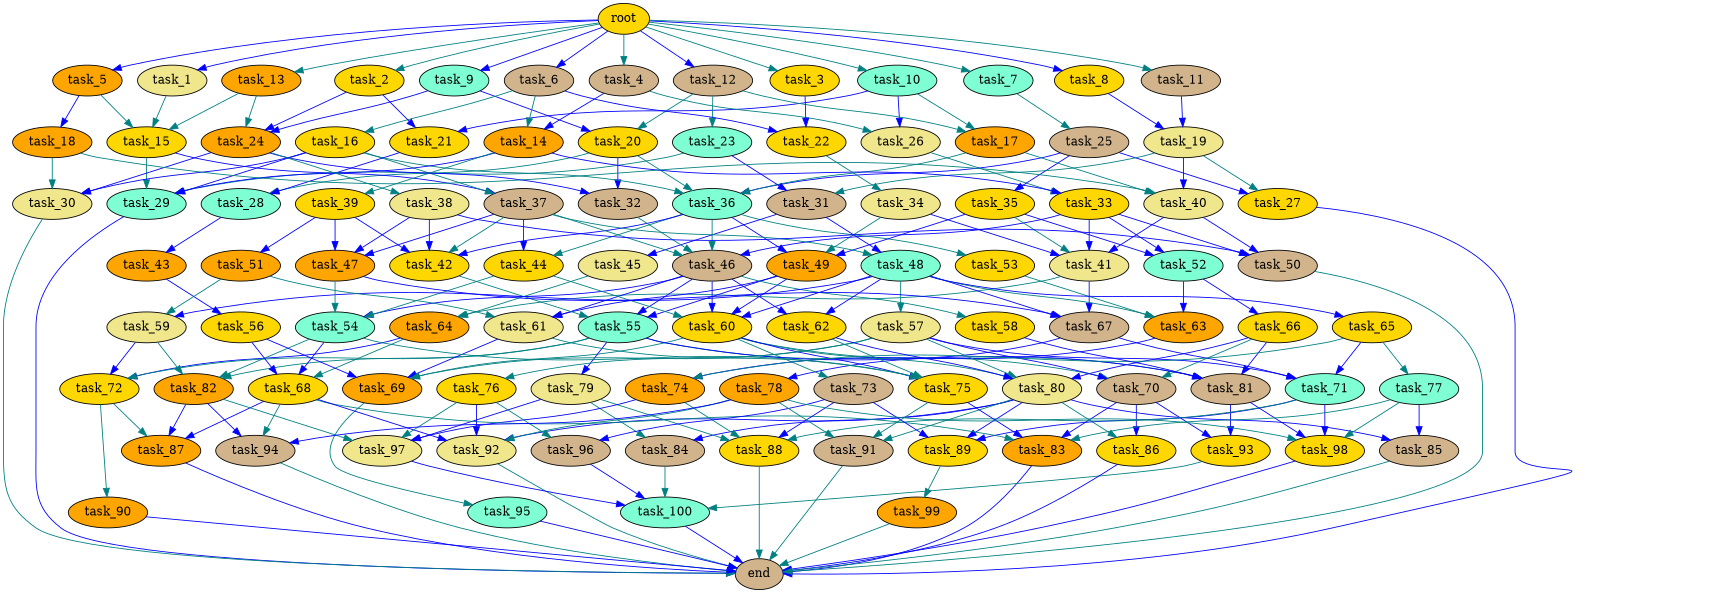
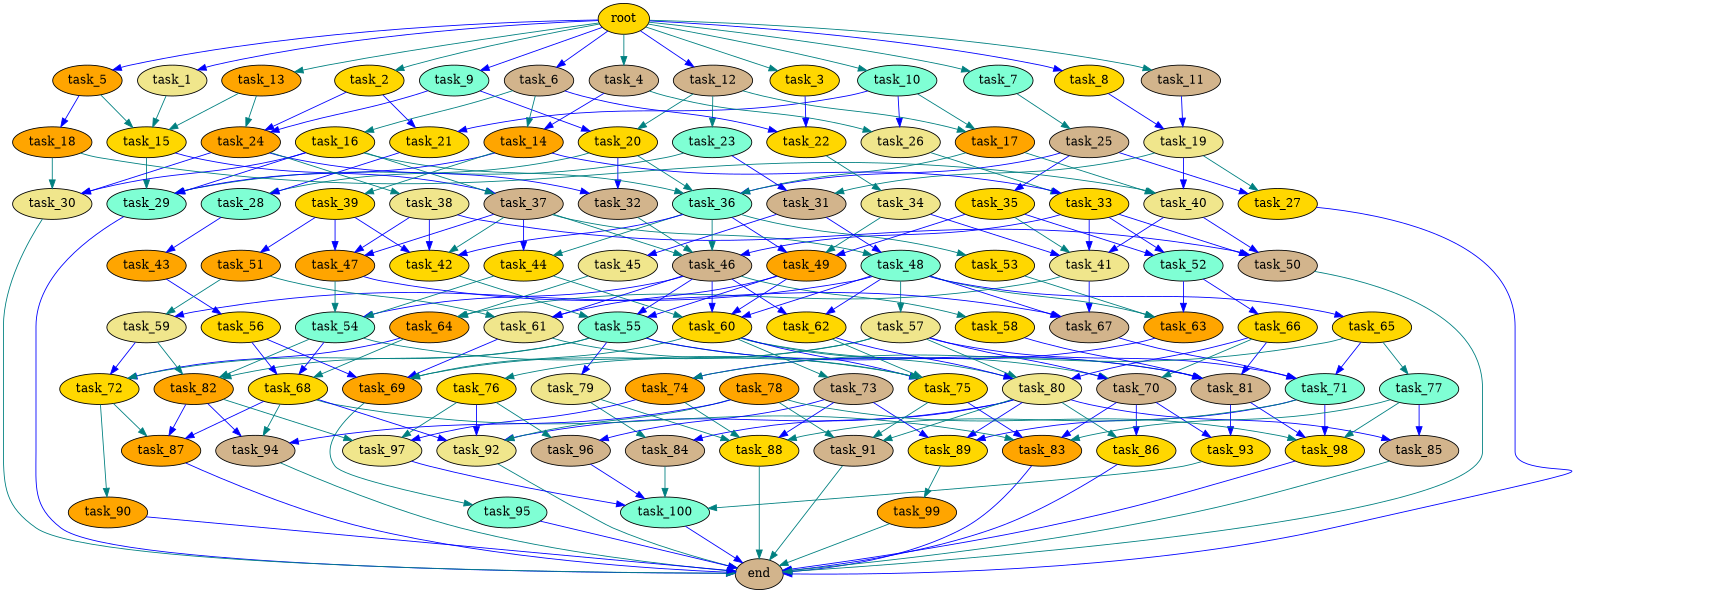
(929, 358) -> none
(490, 416) -> none
